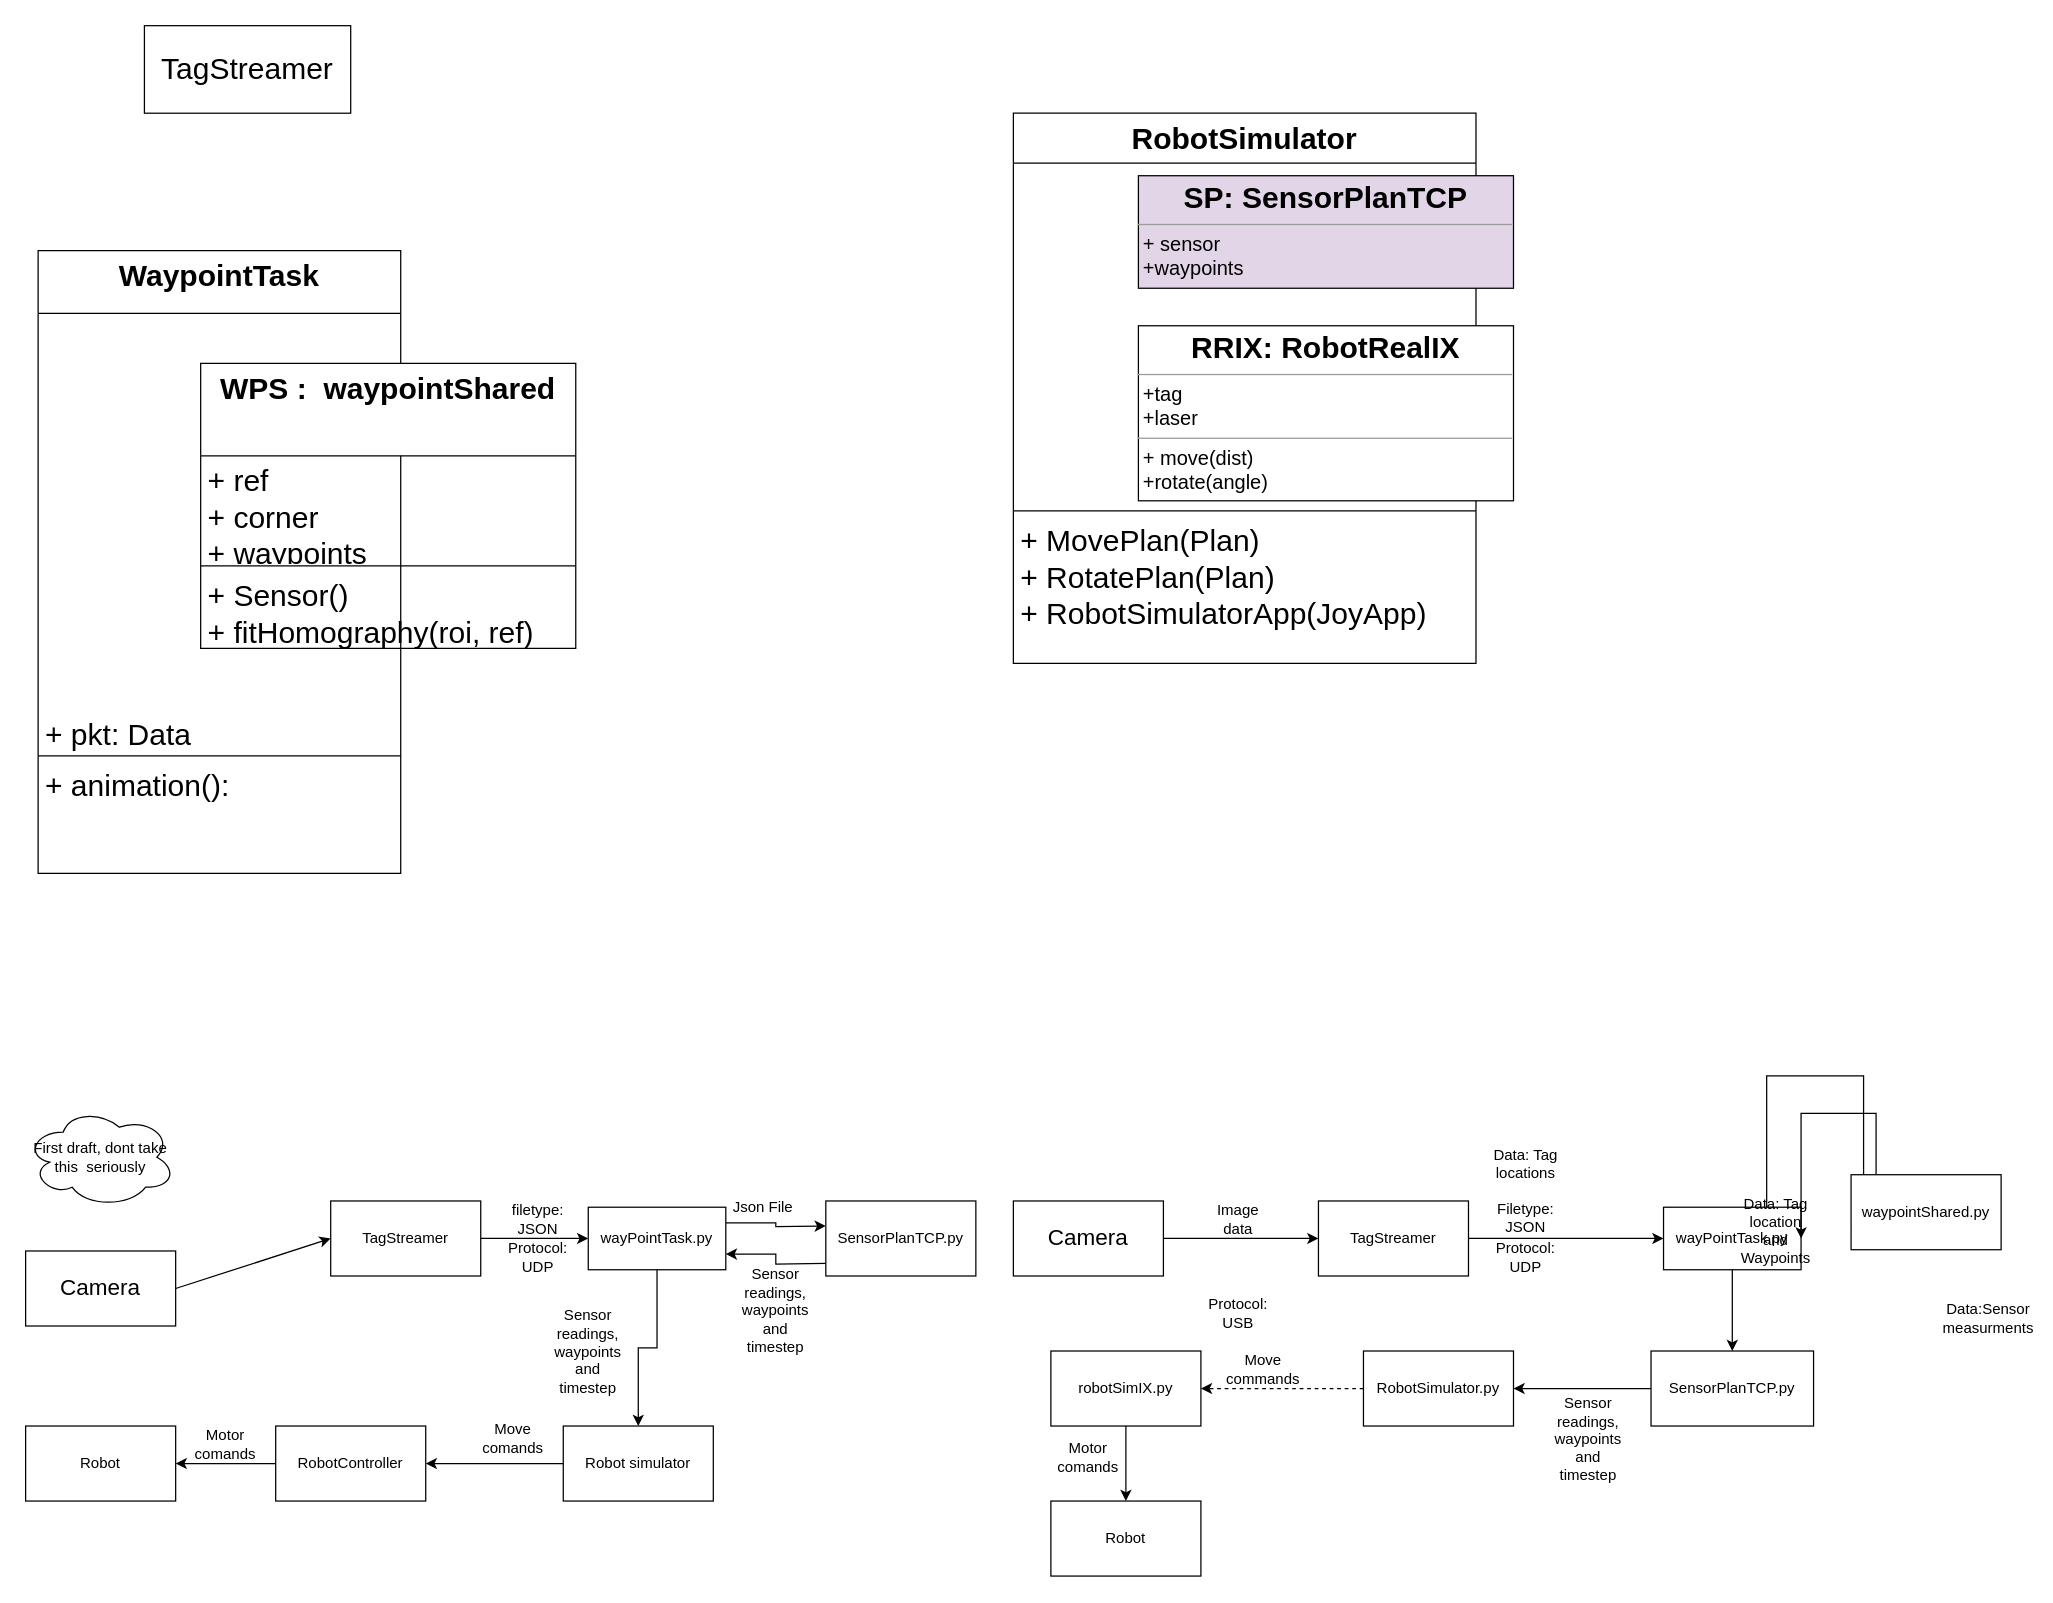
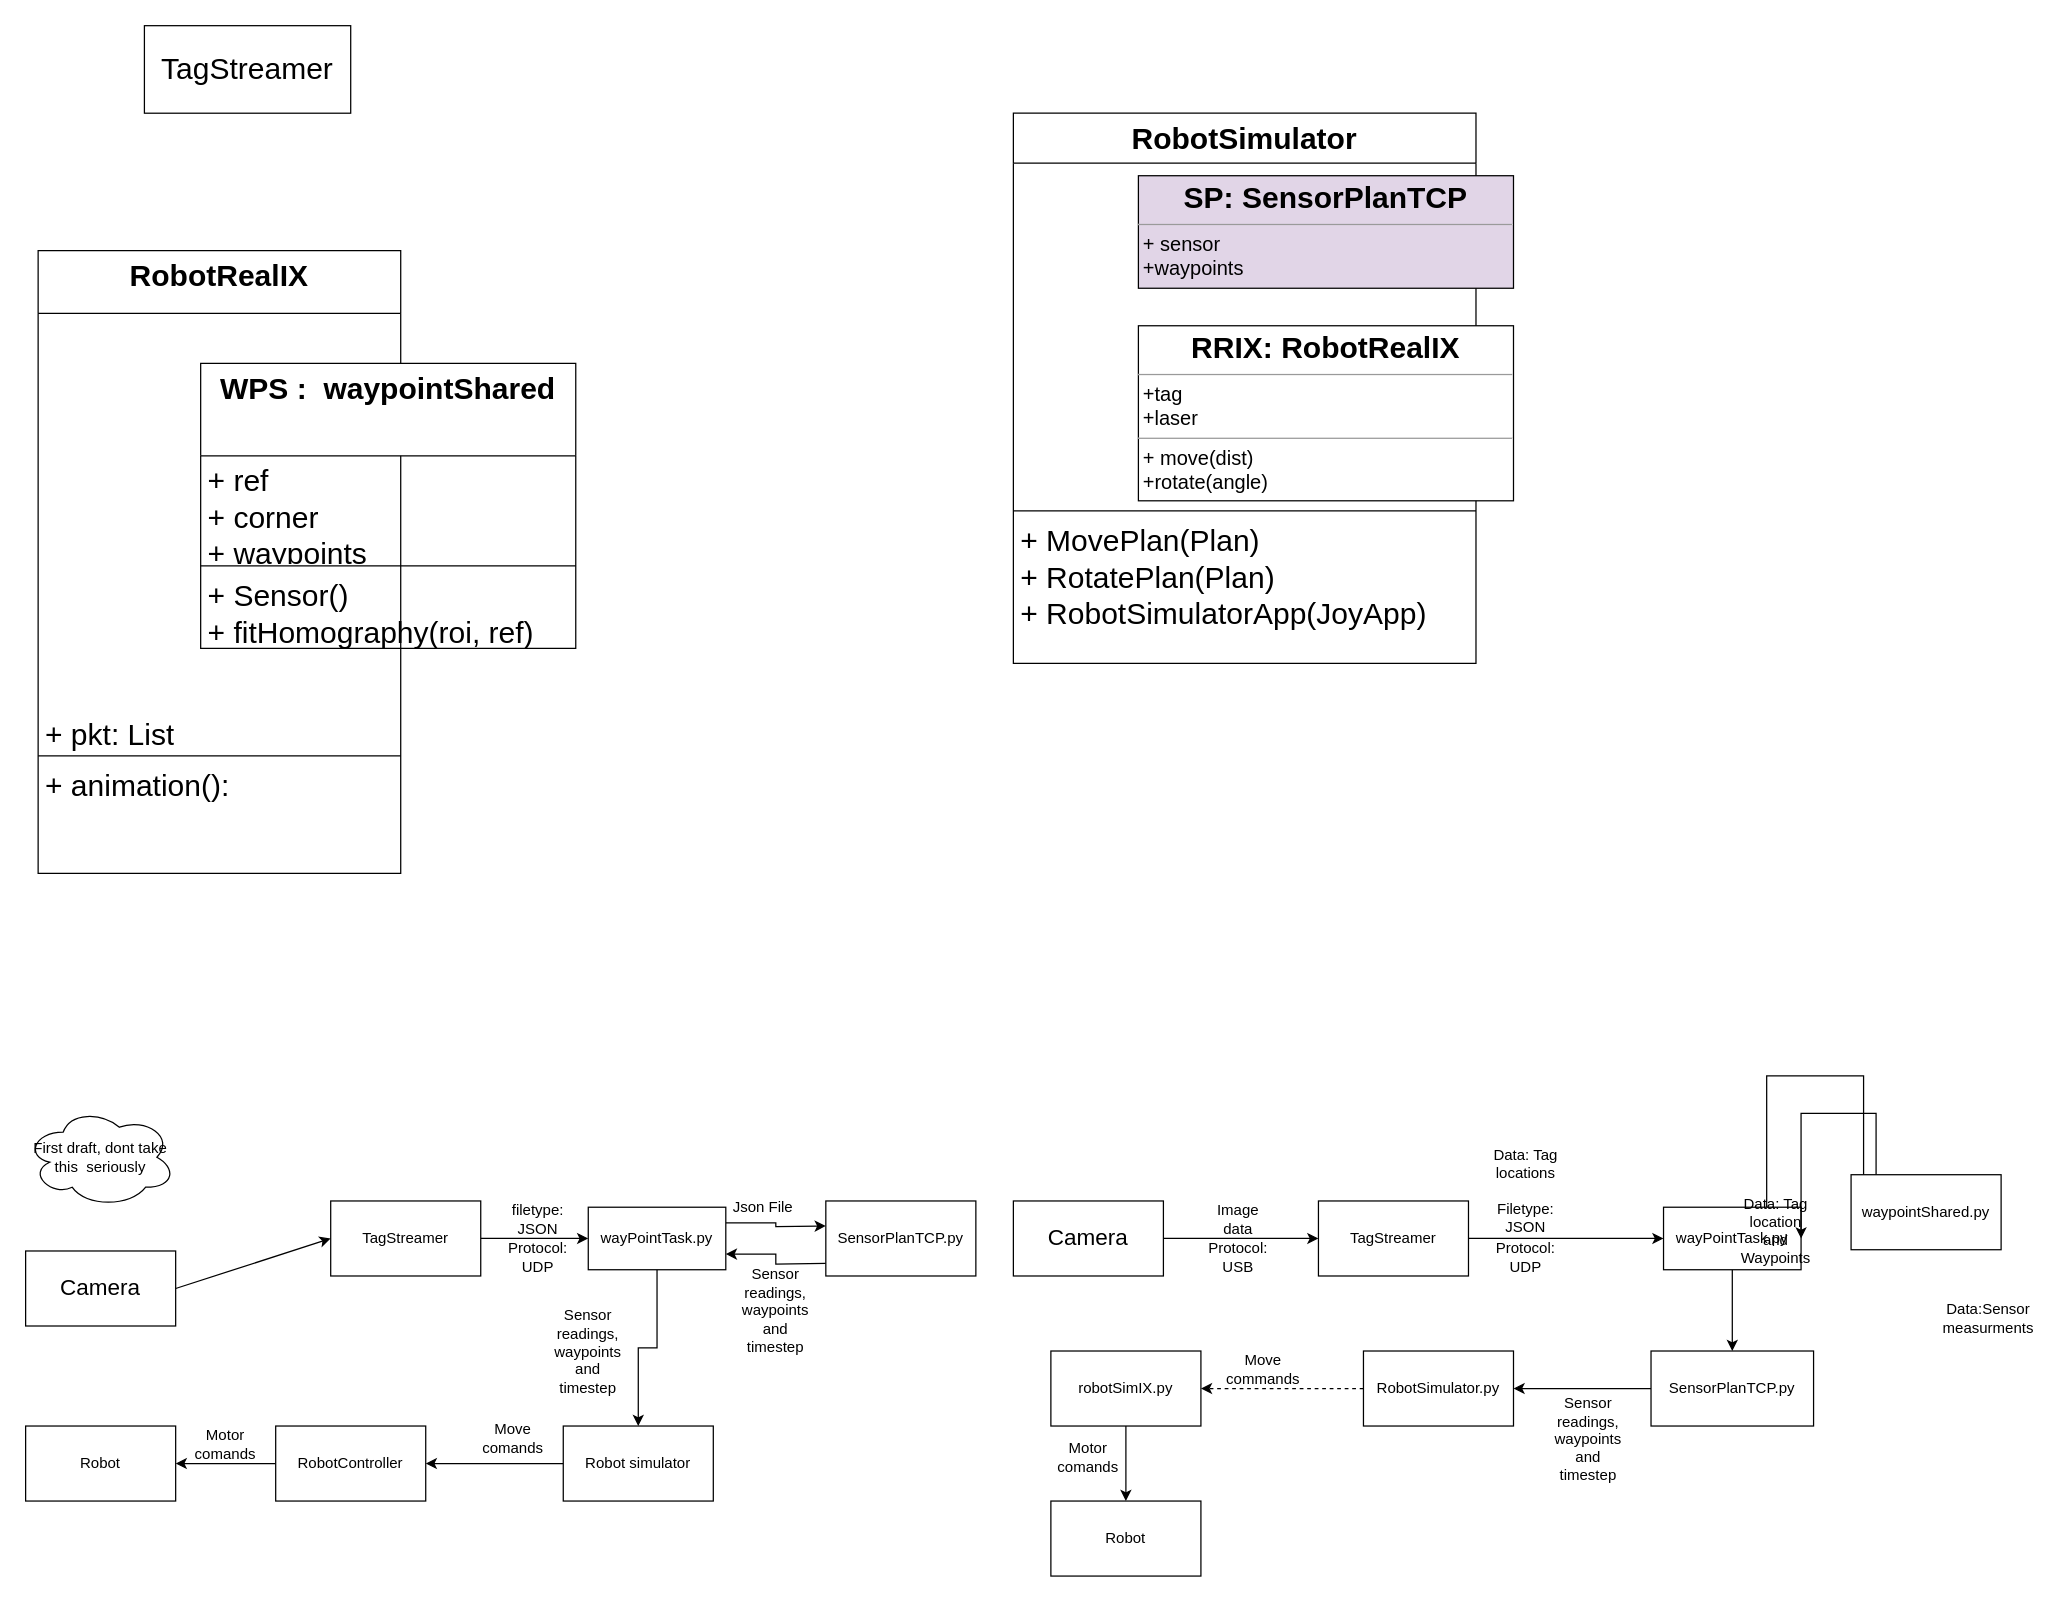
(219, 268) -> (219, 268)
(86, 331) -> (84, 331)
(1238, 1313) -> (1238, 1257)
